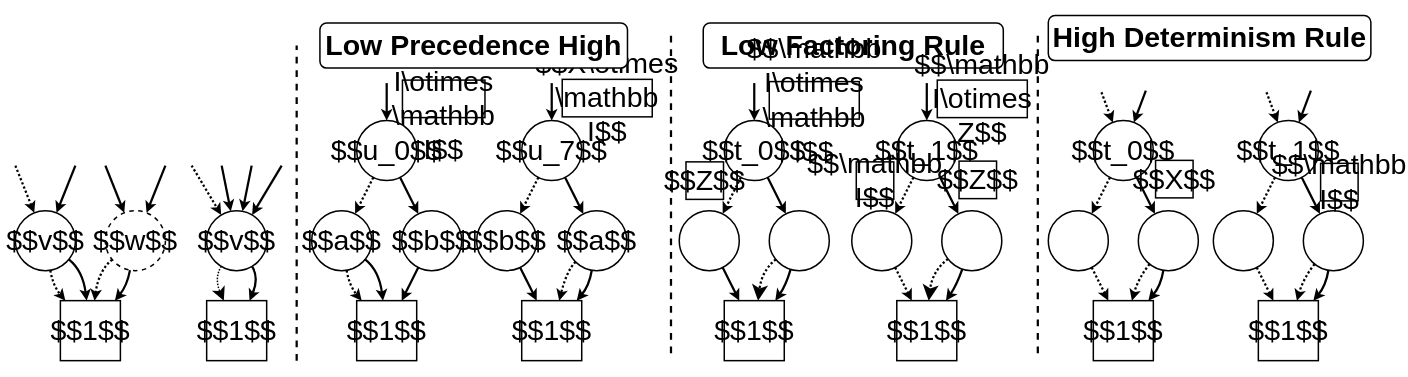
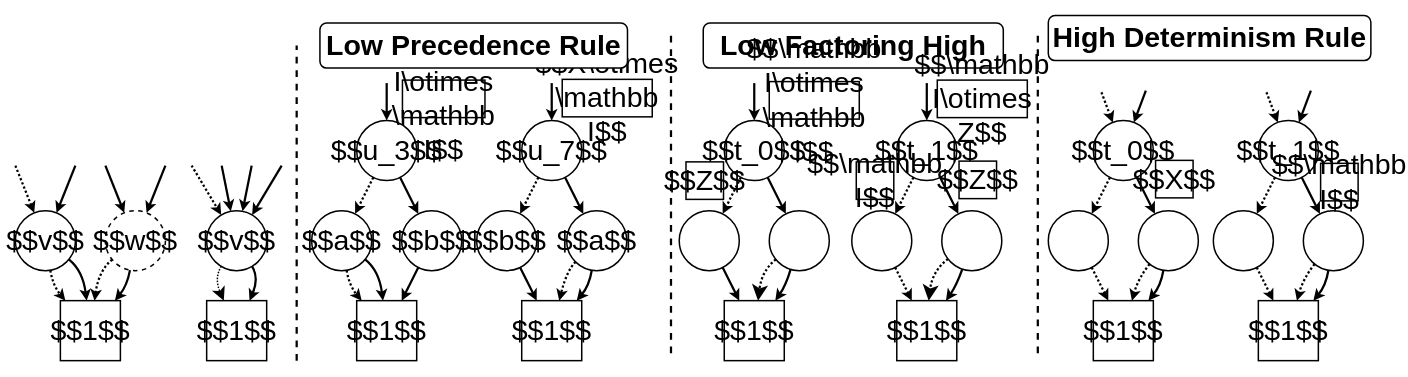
(474, 45) -> (474, 45)
(853, 45) -> (853, 45)
(387, 150) -> (387, 150)
